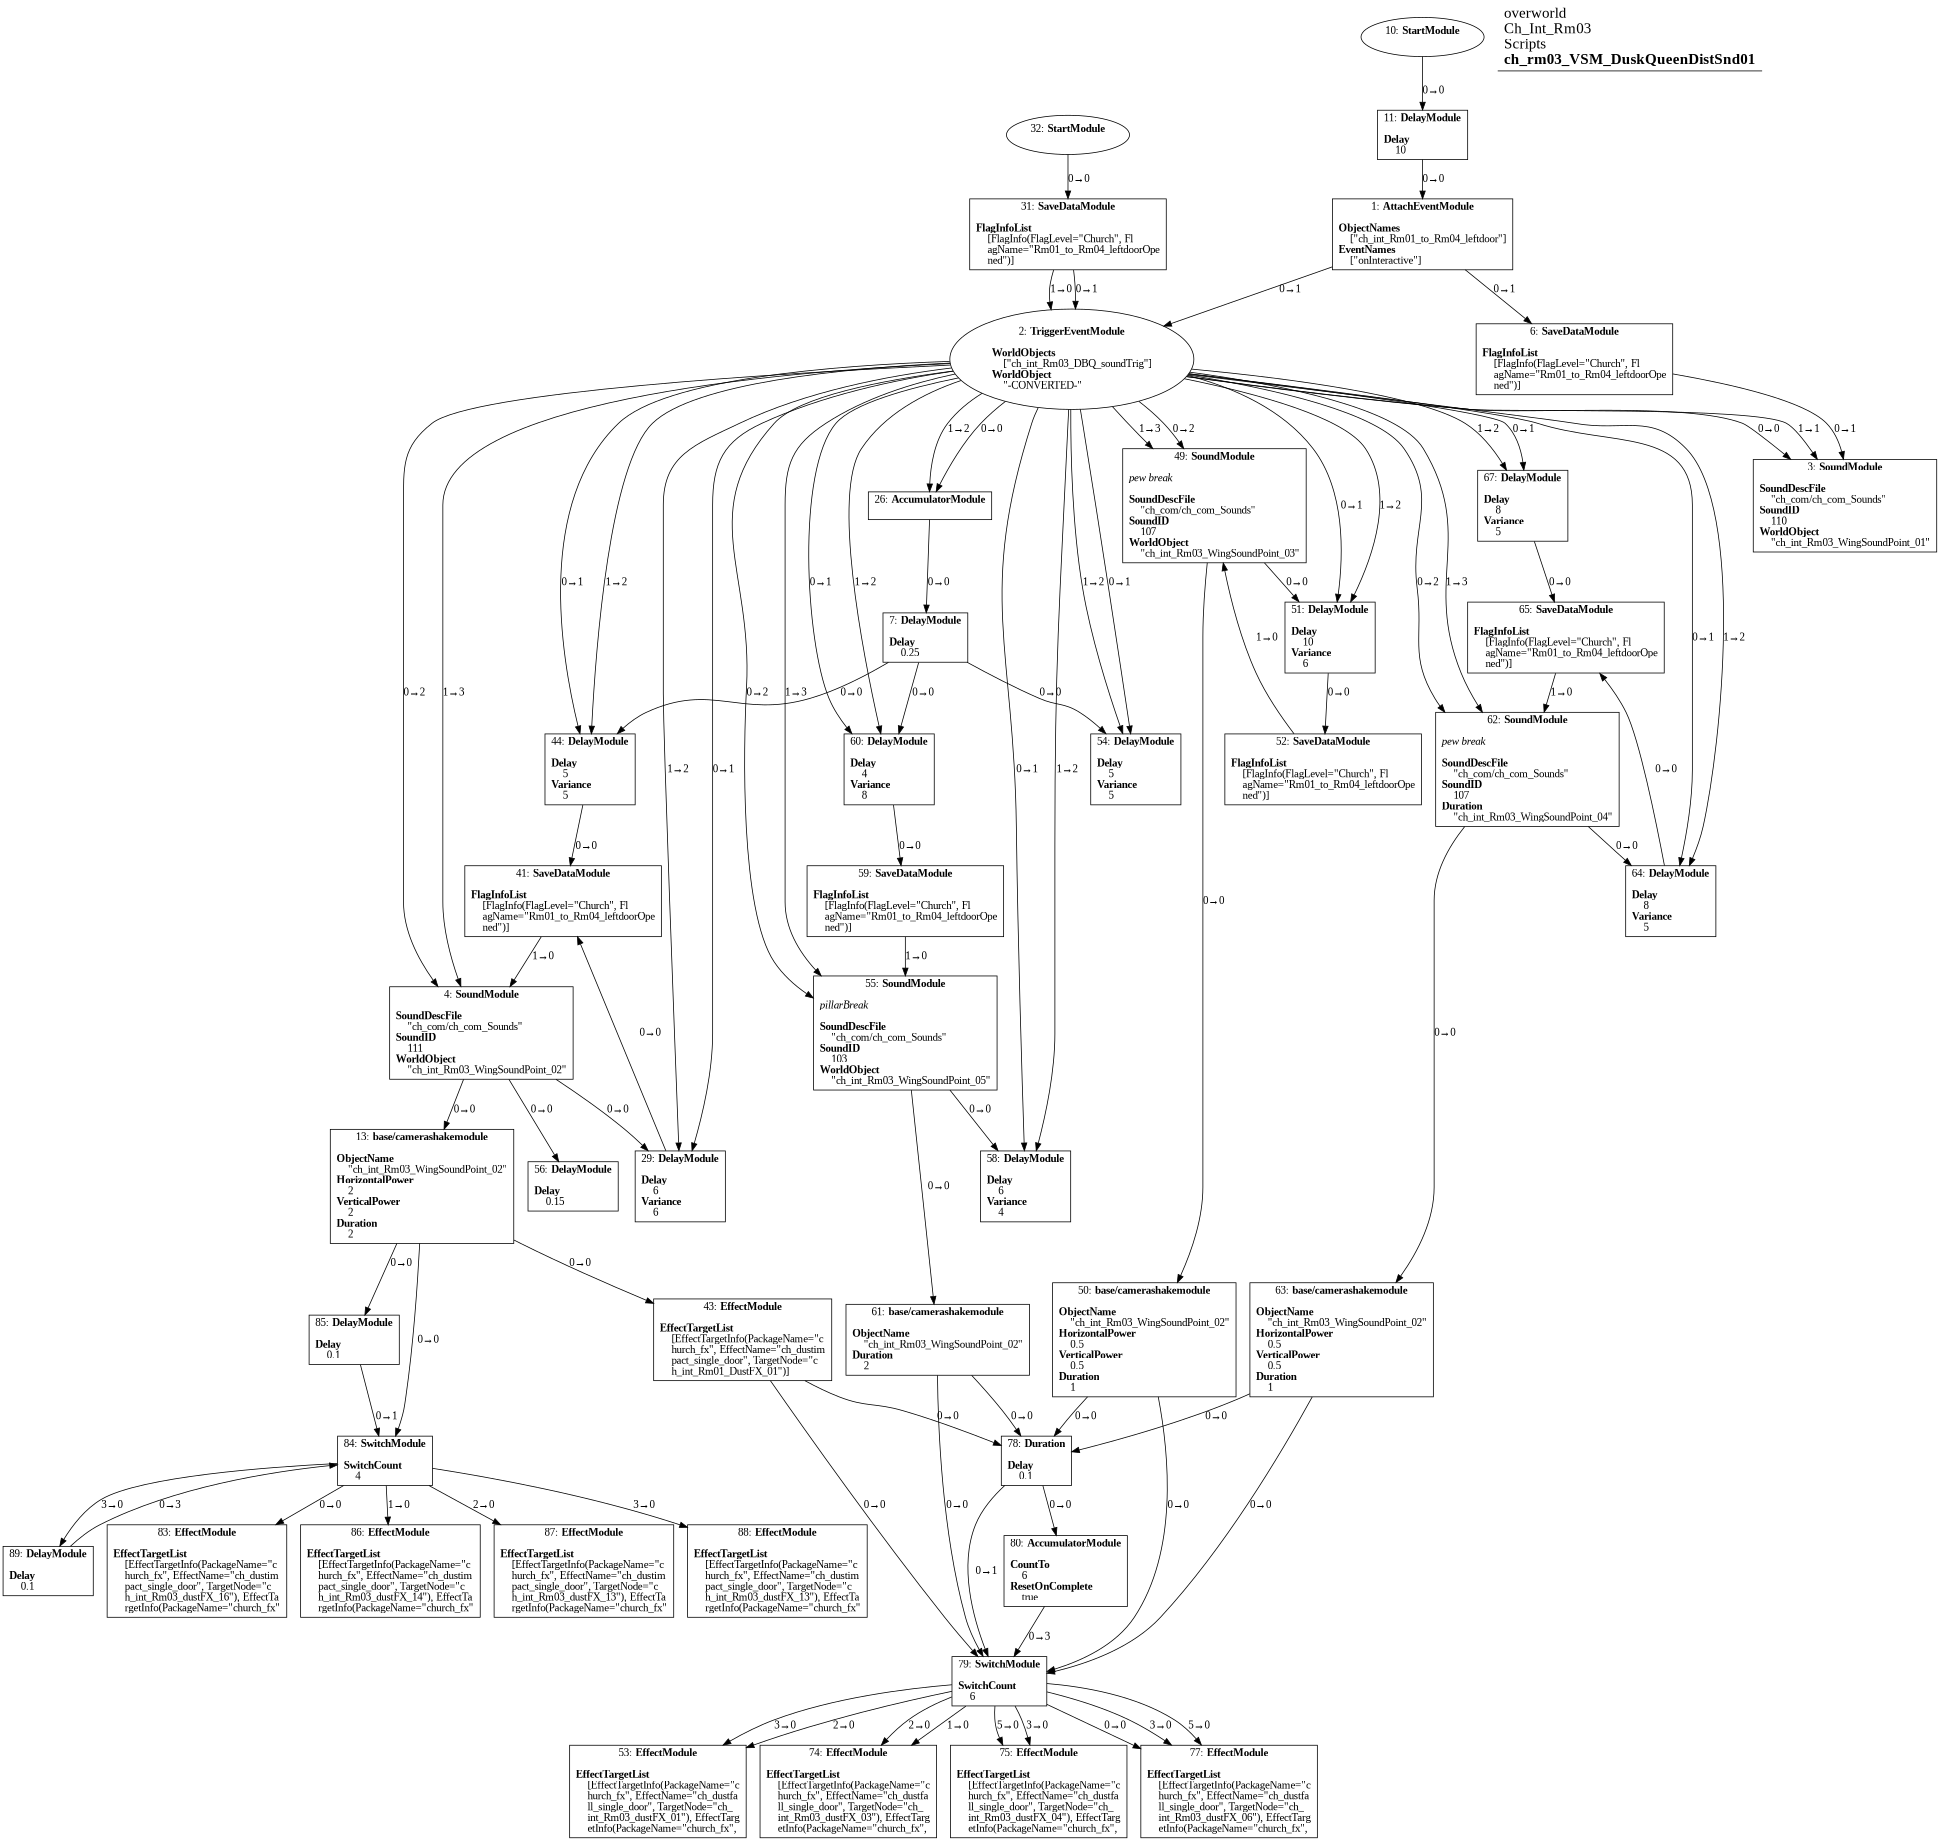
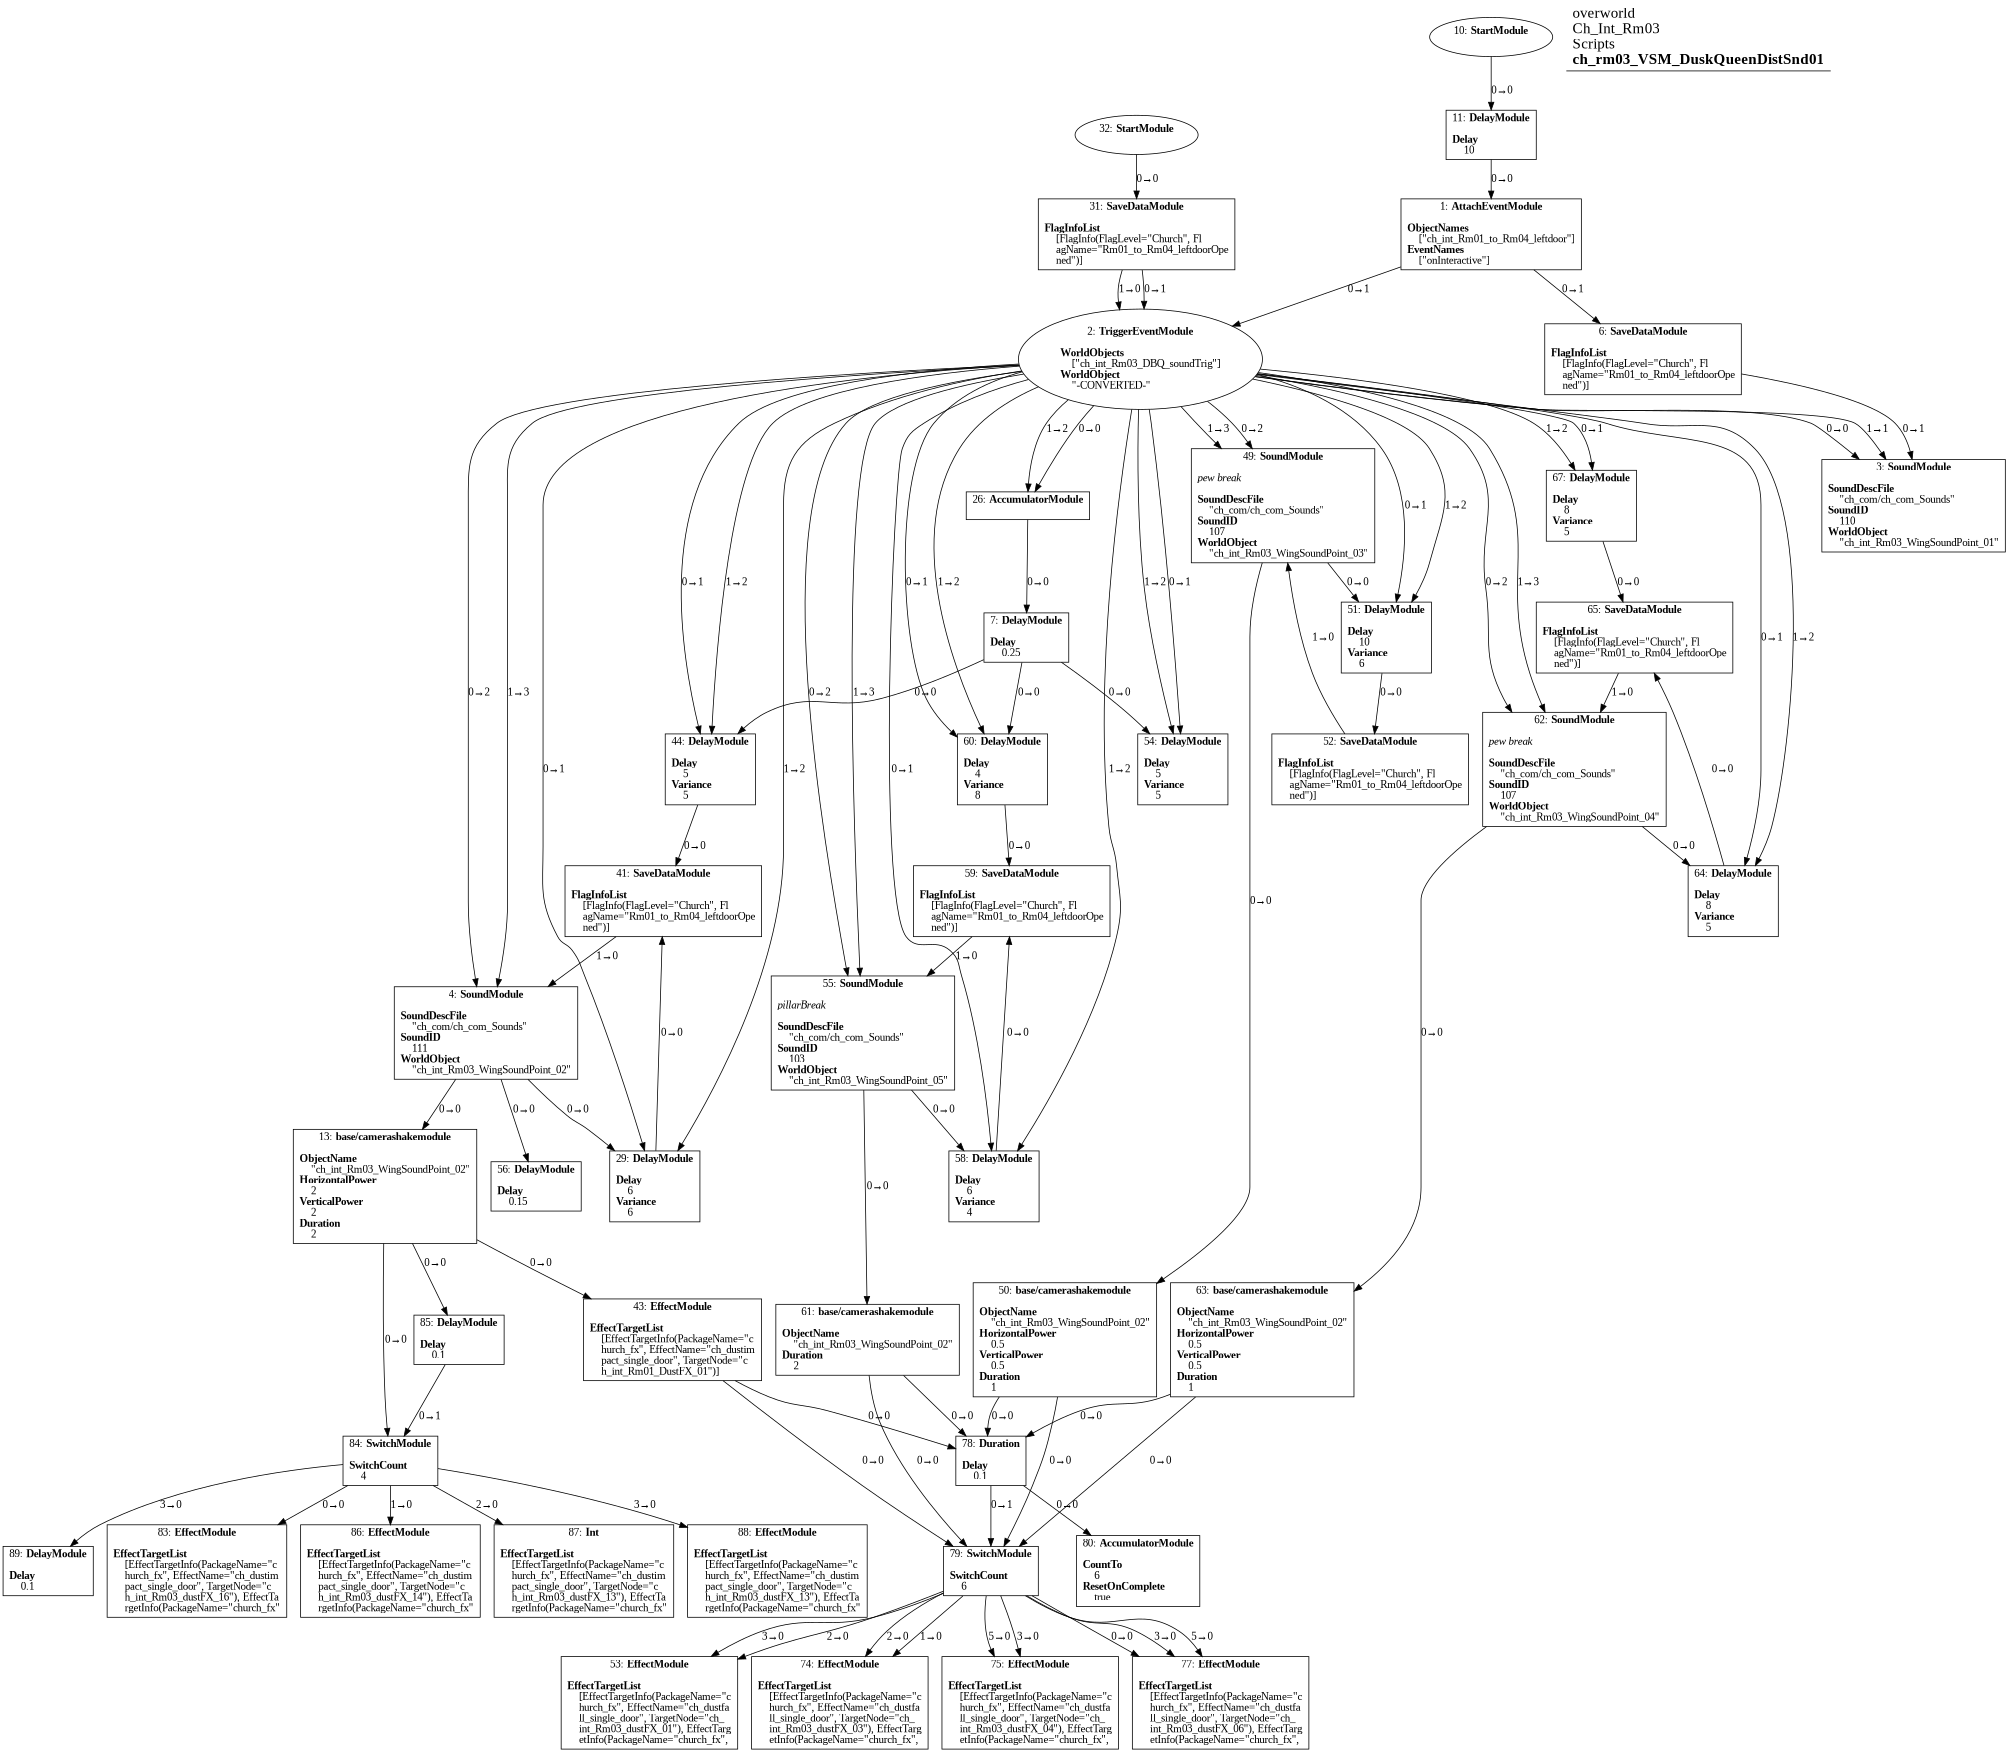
(1462, 806) -> (1519, 806)
none -> (1003, 1048)
(194, 1490) -> none
(592, 1532) -> (592, 1532)
(1031, 1628) -> none
